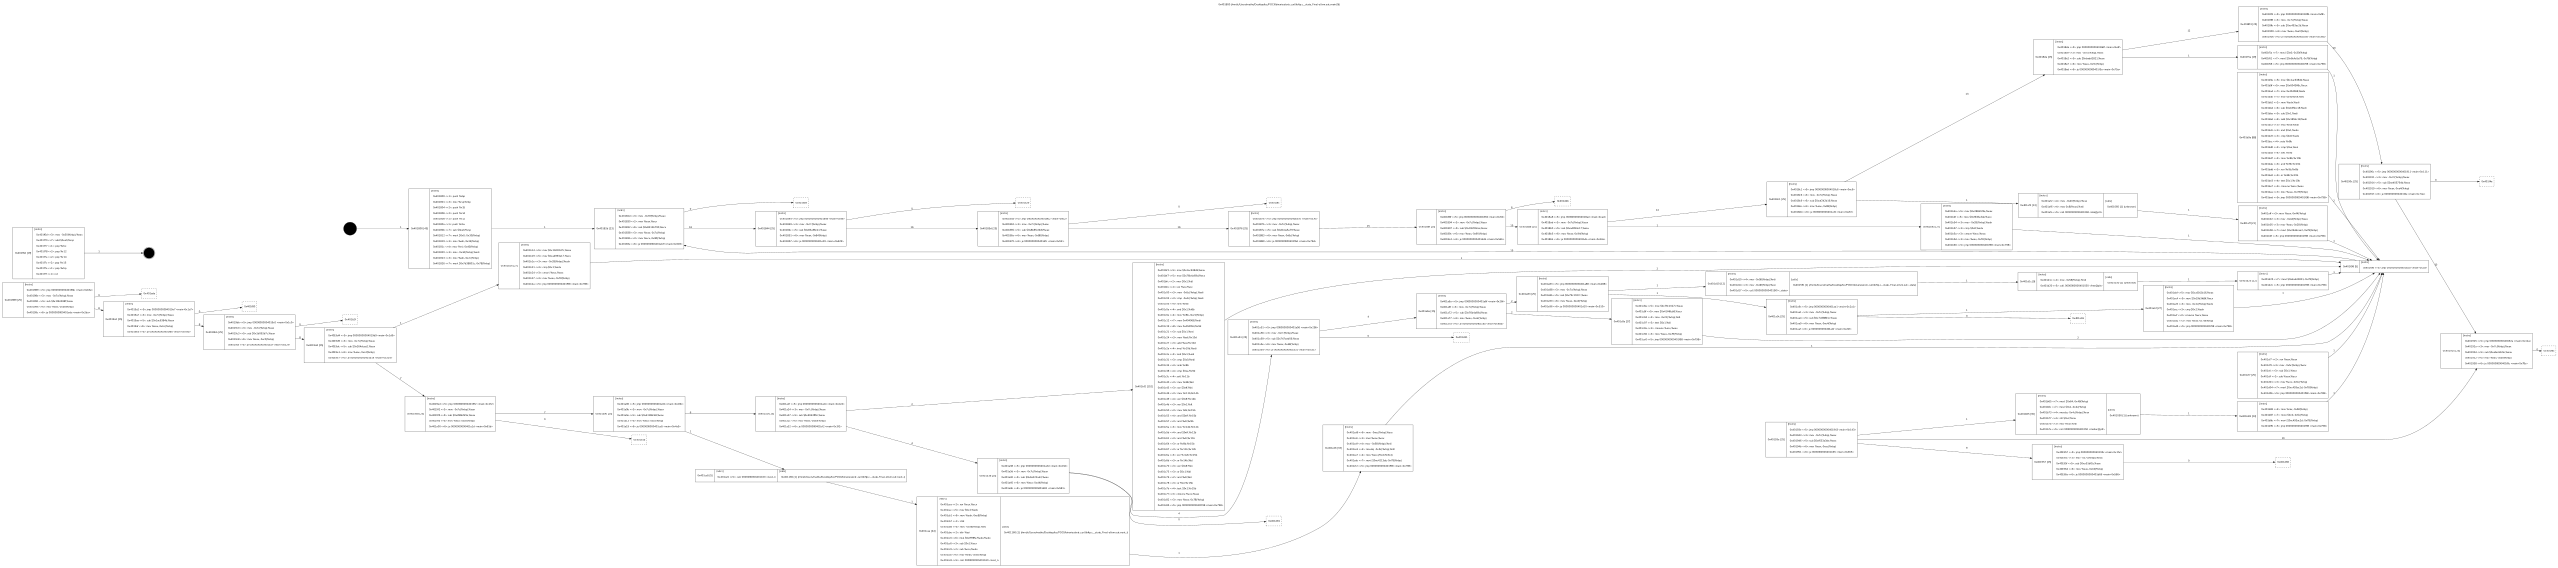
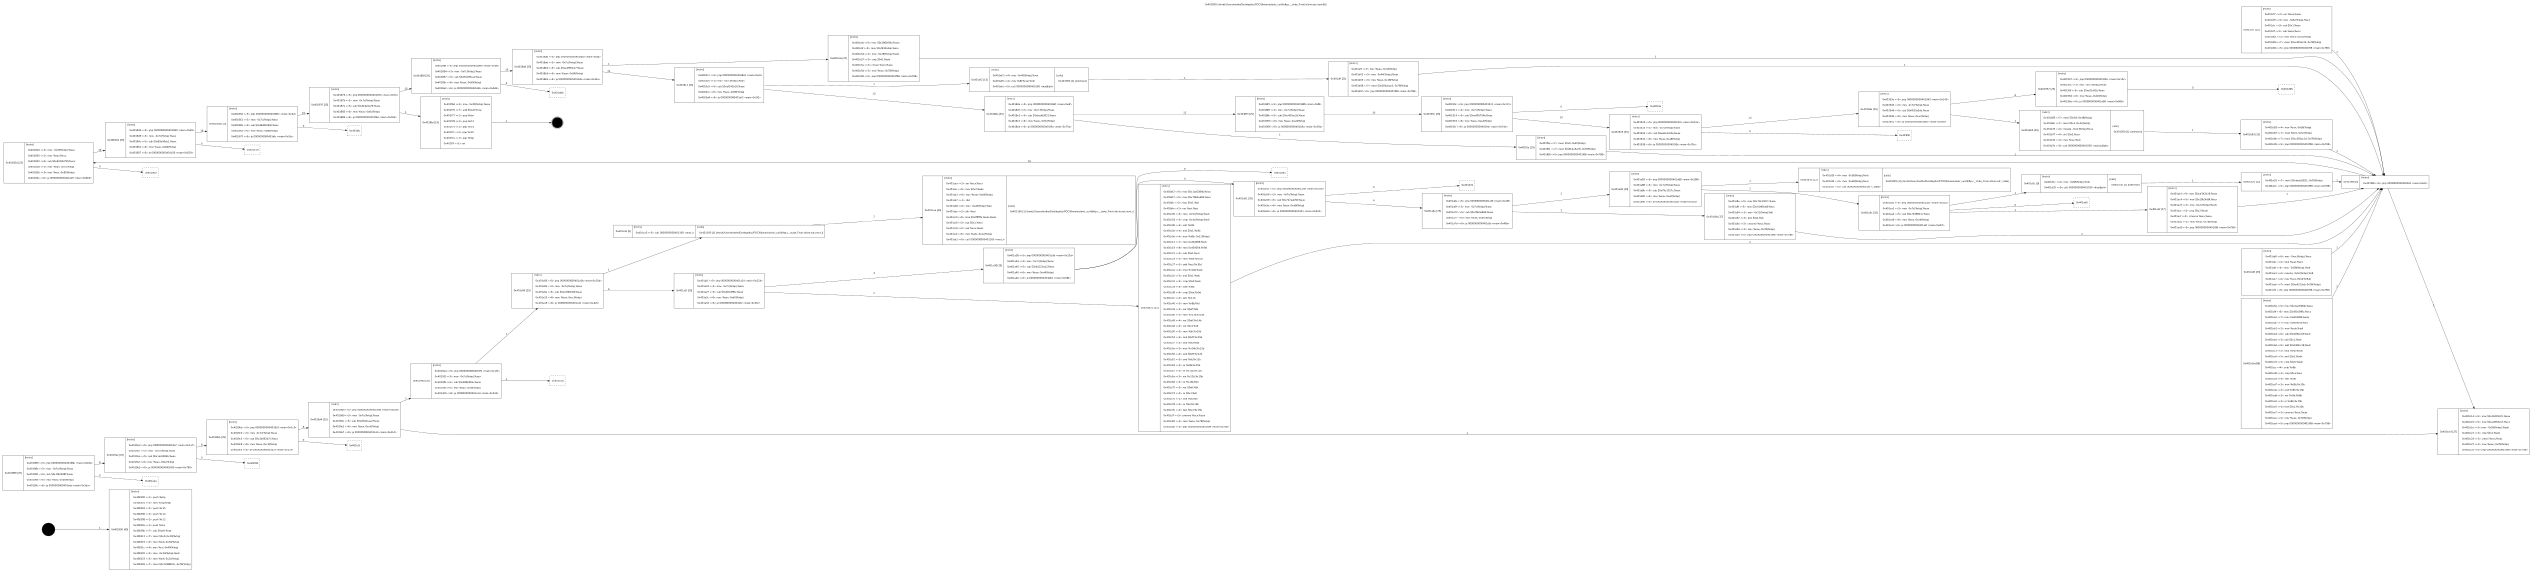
none -> (409, 114)
(542, 229) -> none
(1464, 260) -> (2431, 298)
(1967, 282) -> (1987, 199)
(2181, 440) -> (1779, 121)
(1261, 550) -> none
